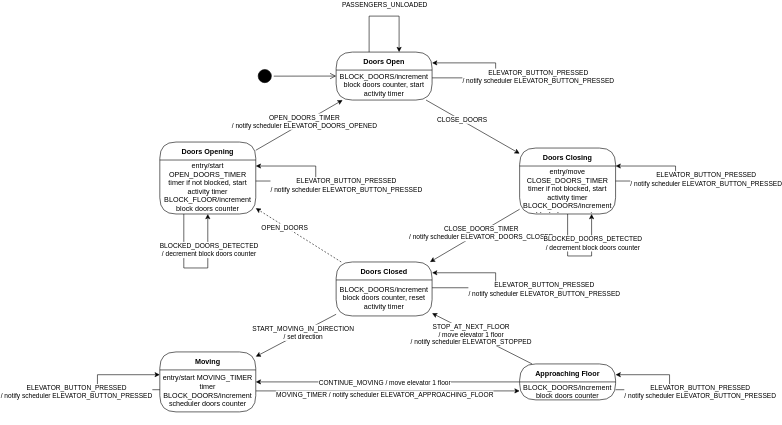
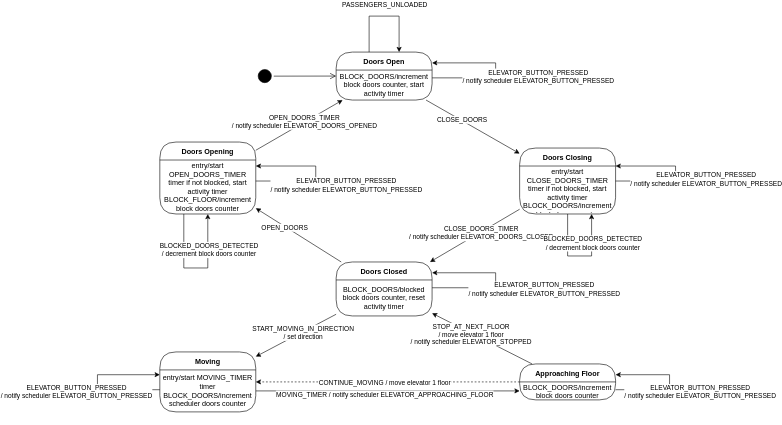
(568, 190) -> (568, 190)
(317, 246) -> (317, 246)
(384, 298) -> (384, 298)
(484, 382) -> (484, 382)
